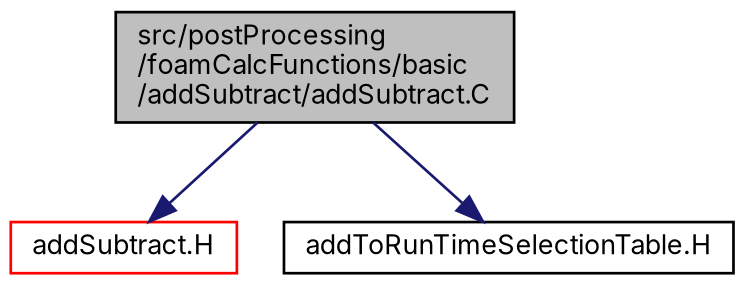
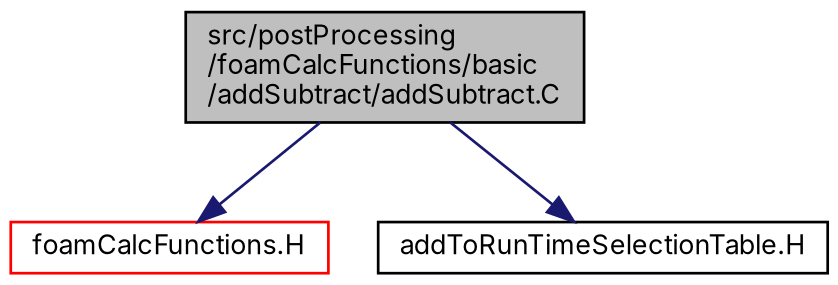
(124, 248) -> (170, 248)
